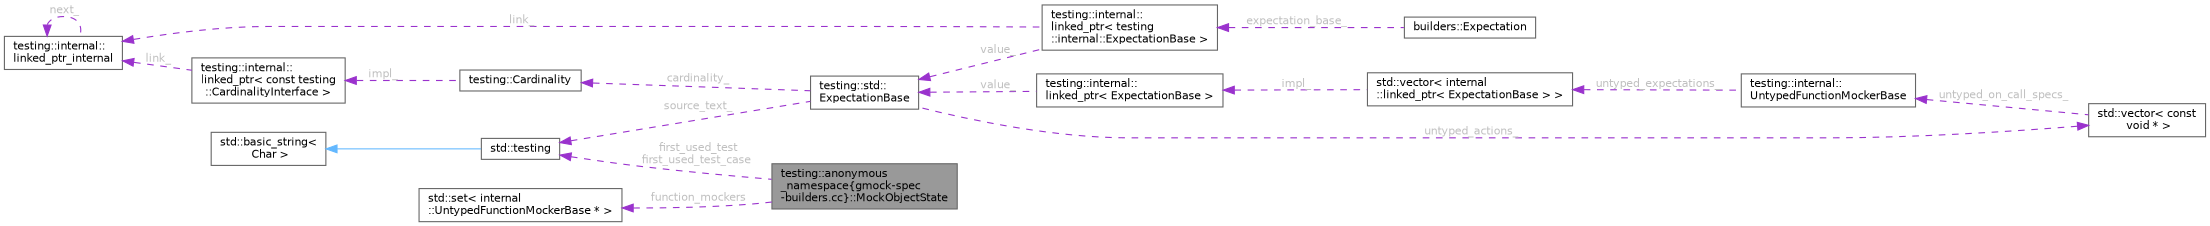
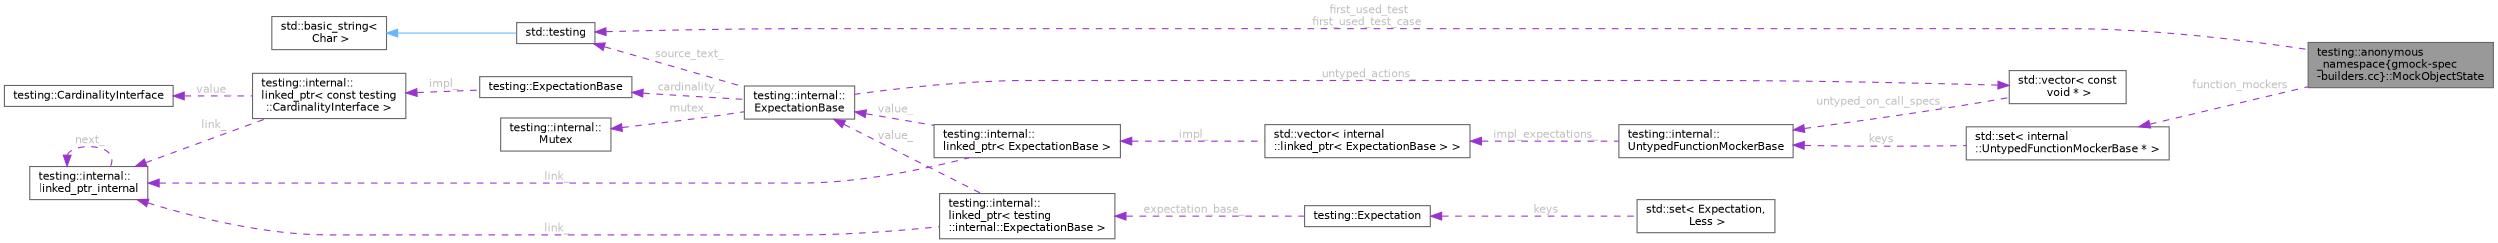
(1470, 28) -> (1367, 216)
(521, 81) -> (556, 87)
(1657, 84) -> (1544, 135)
(865, 93) -> (800, 103)
none -> (89, 96)
none -> (556, 135)
none -> (1885, 146)
none -> (565, 183)
none -> (1706, 216)
